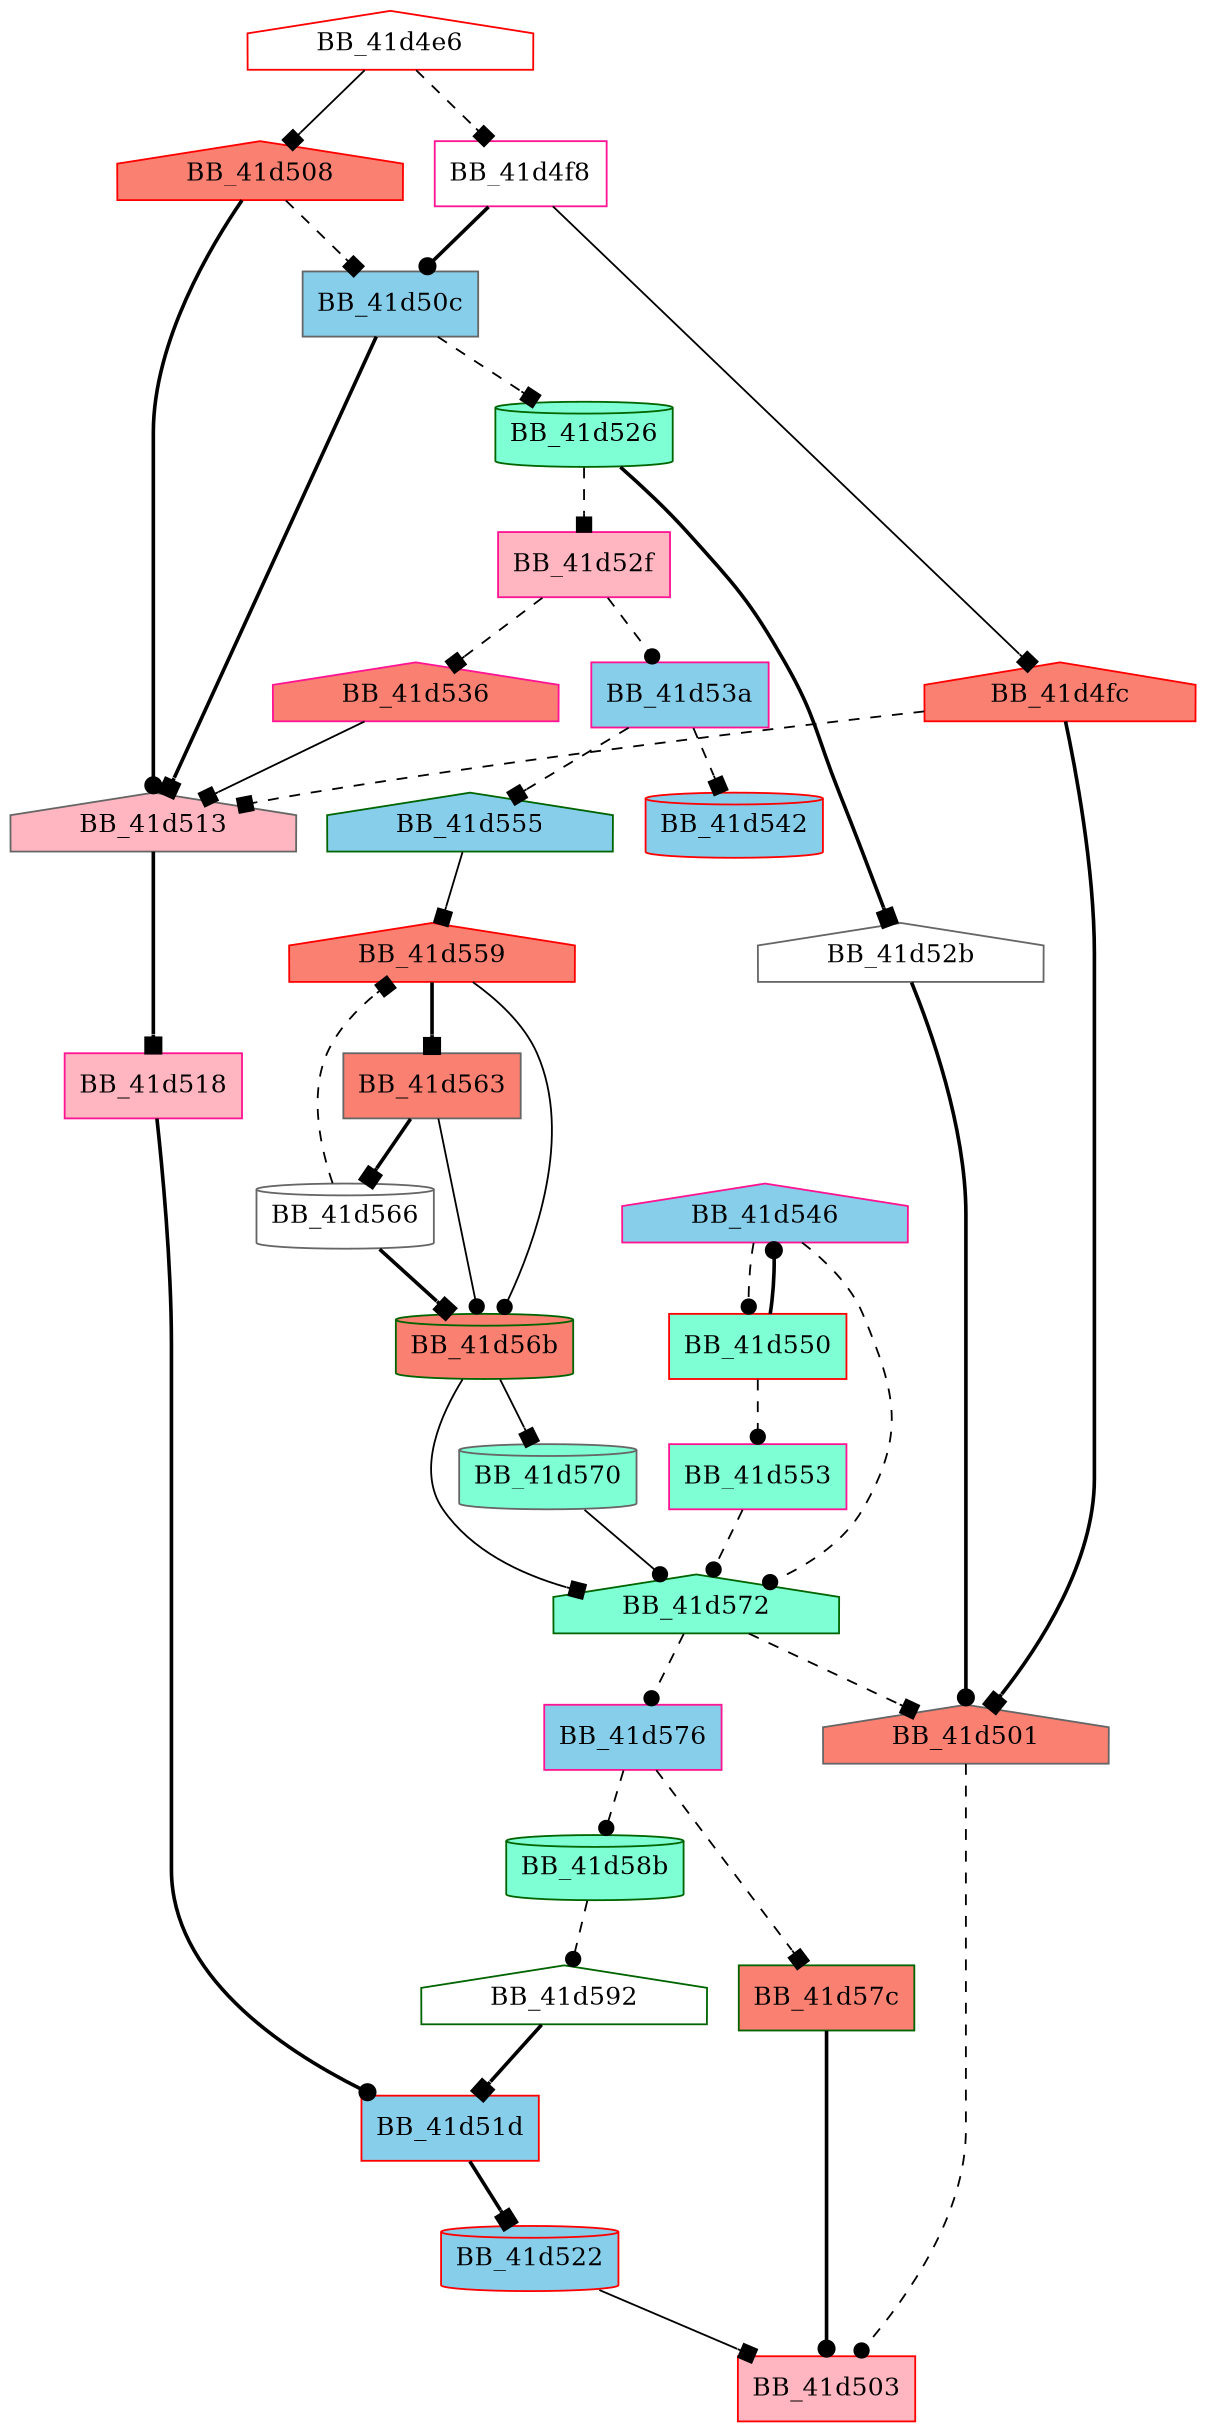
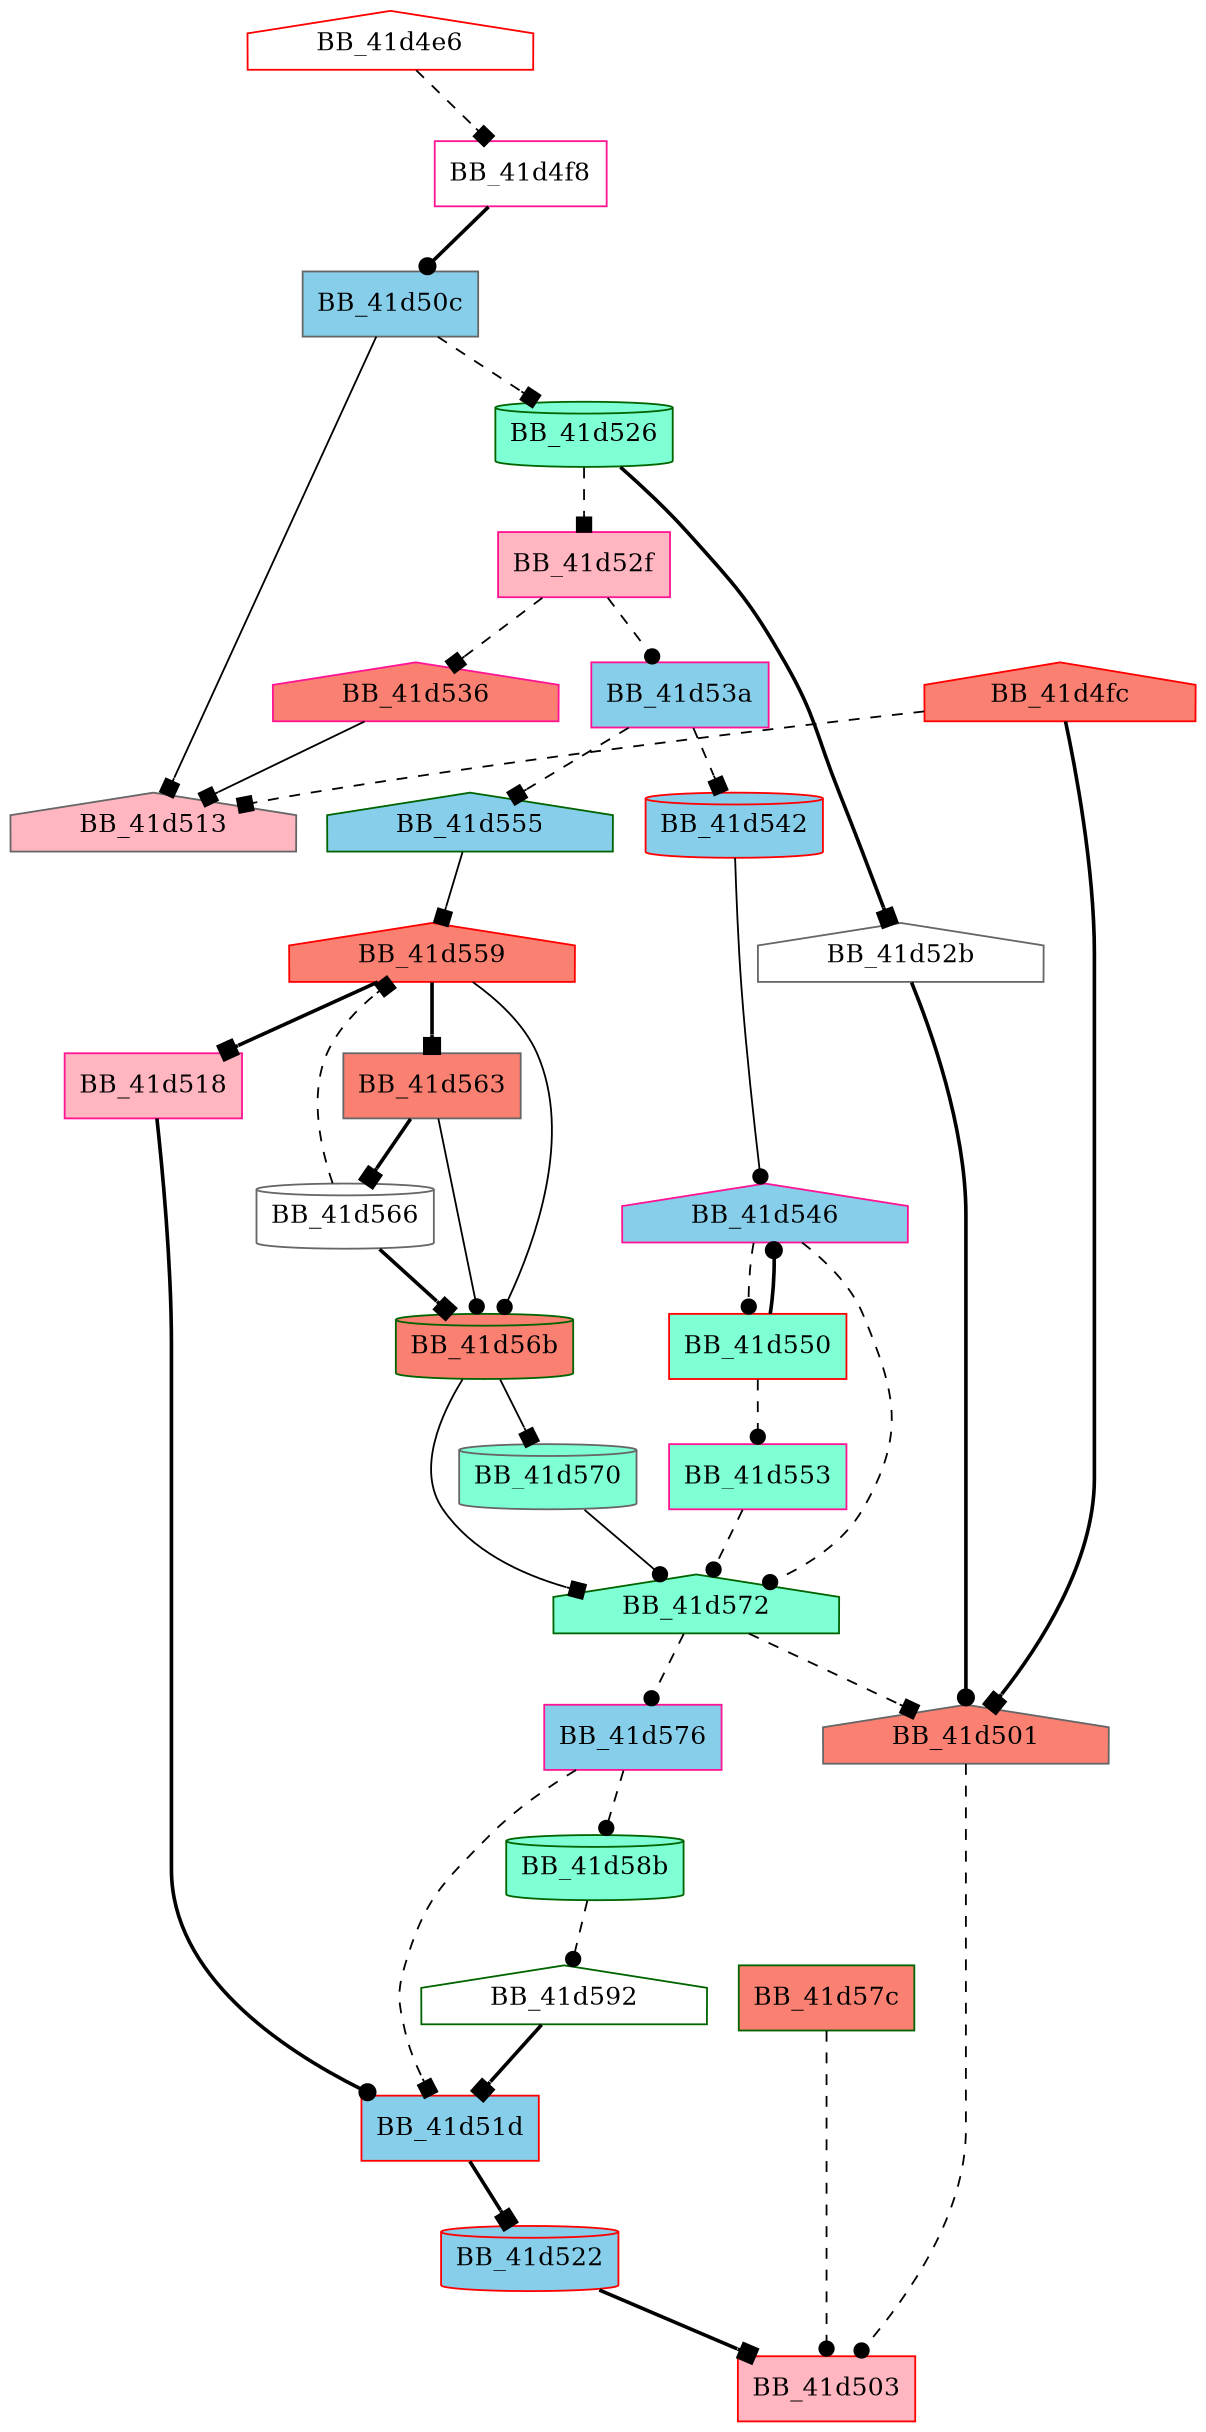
(260, 174) -> none
(786, 430) -> none
(275, 557) -> (275, 557)
(153, 943) -> (308, 1014)
none -> (744, 1014)
(724, 1860) -> (434, 1897)
(827, 2186) -> (827, 2186)
(668, 2319) -> (668, 2319)
